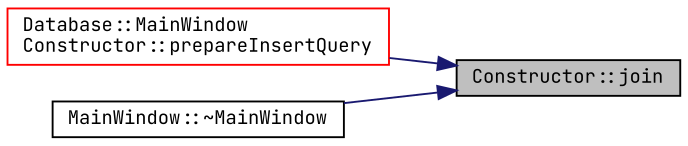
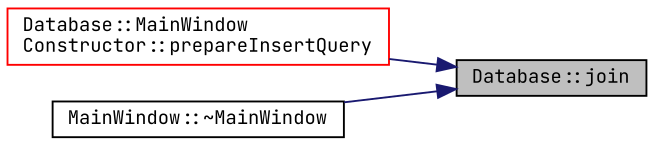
(568, 78) -> (552, 78)
